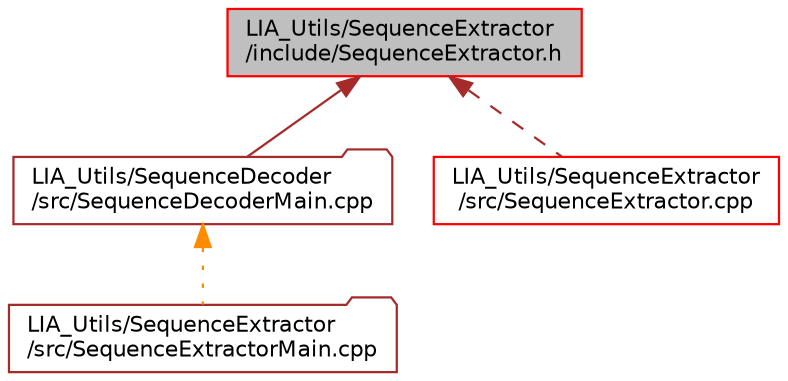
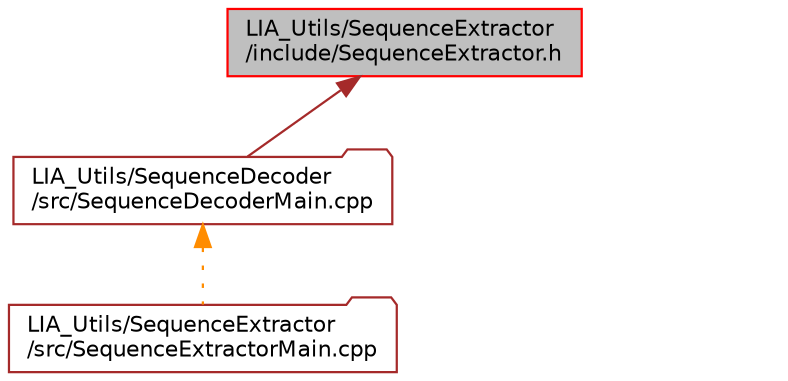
(606, 191) -> none
